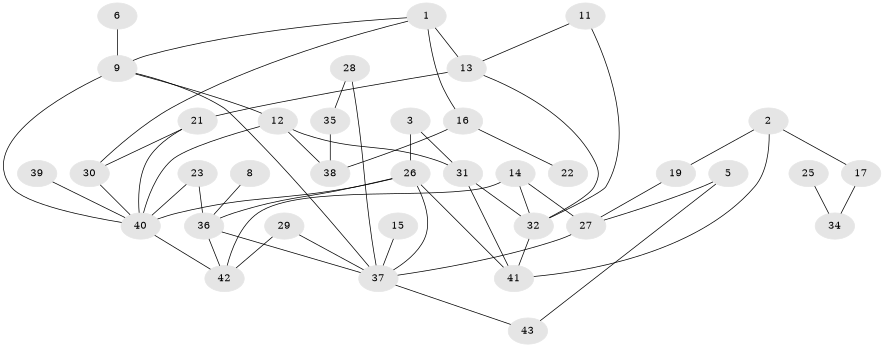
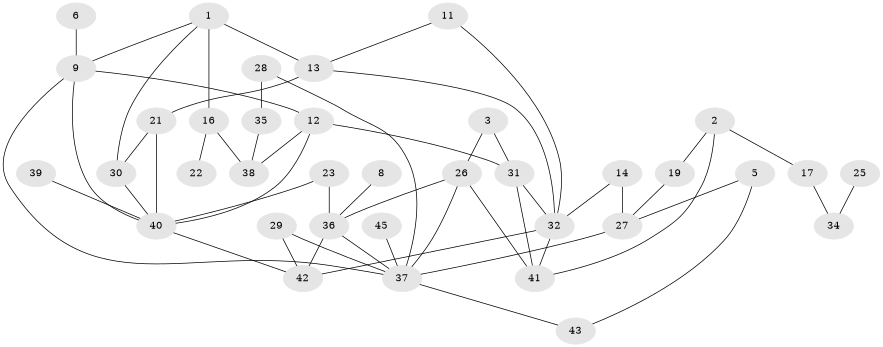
(348, 195) -> (429, 252)
(269, 198) -> none
(398, 226) -> (382, 226)
